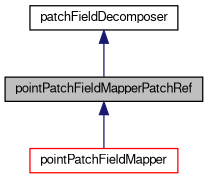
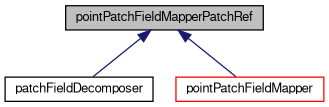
(104, 60) -> (117, 58)
